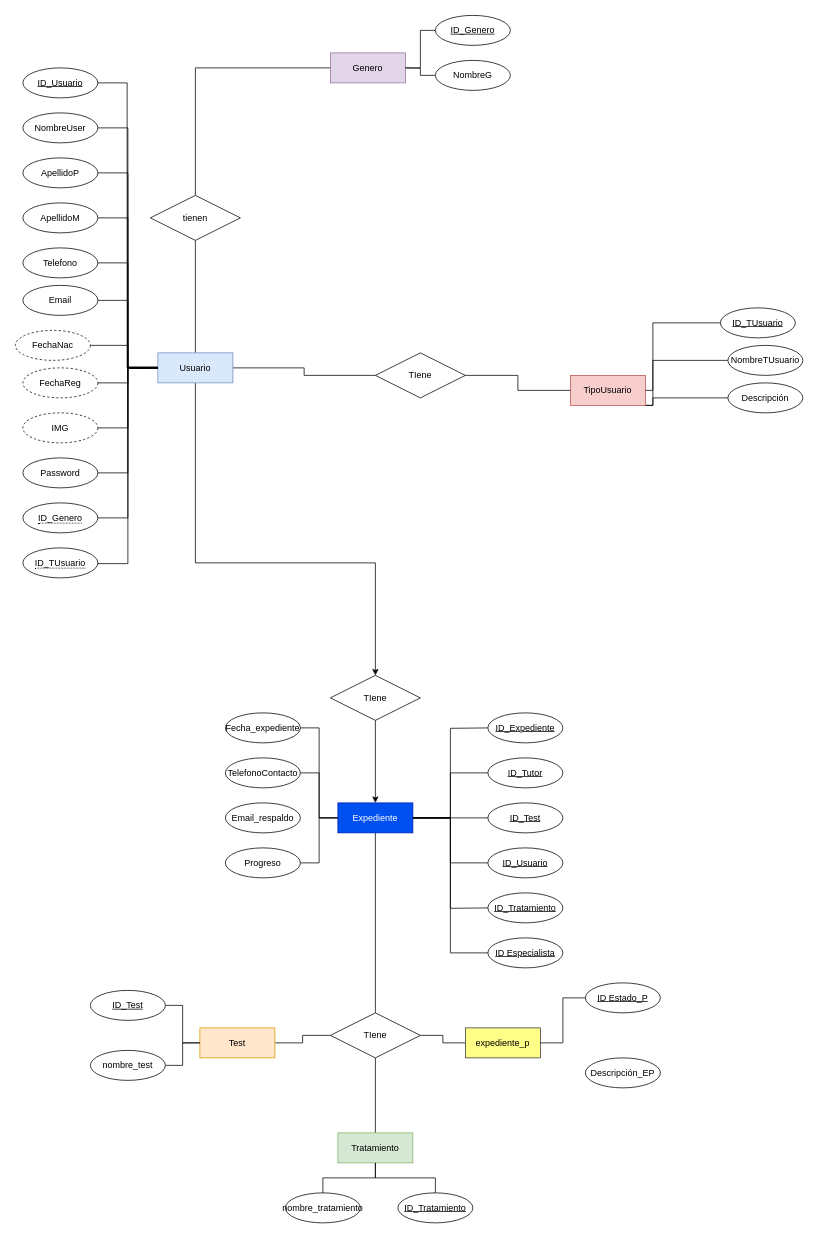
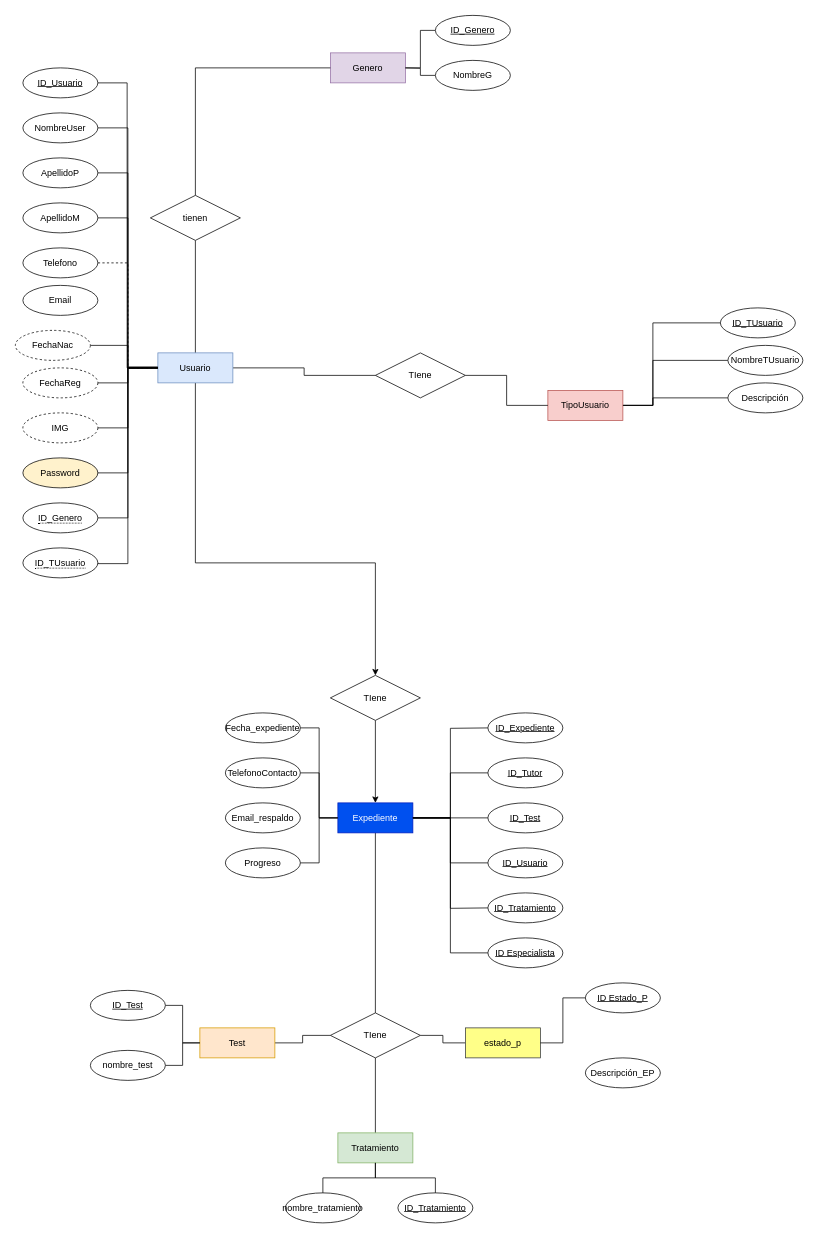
(111, 263) -> (111, 263)
(111, 300) -> none
(608, 390) -> (585, 405)
(60, 473) -> (60, 473)
(503, 1043) -> (503, 1043)
